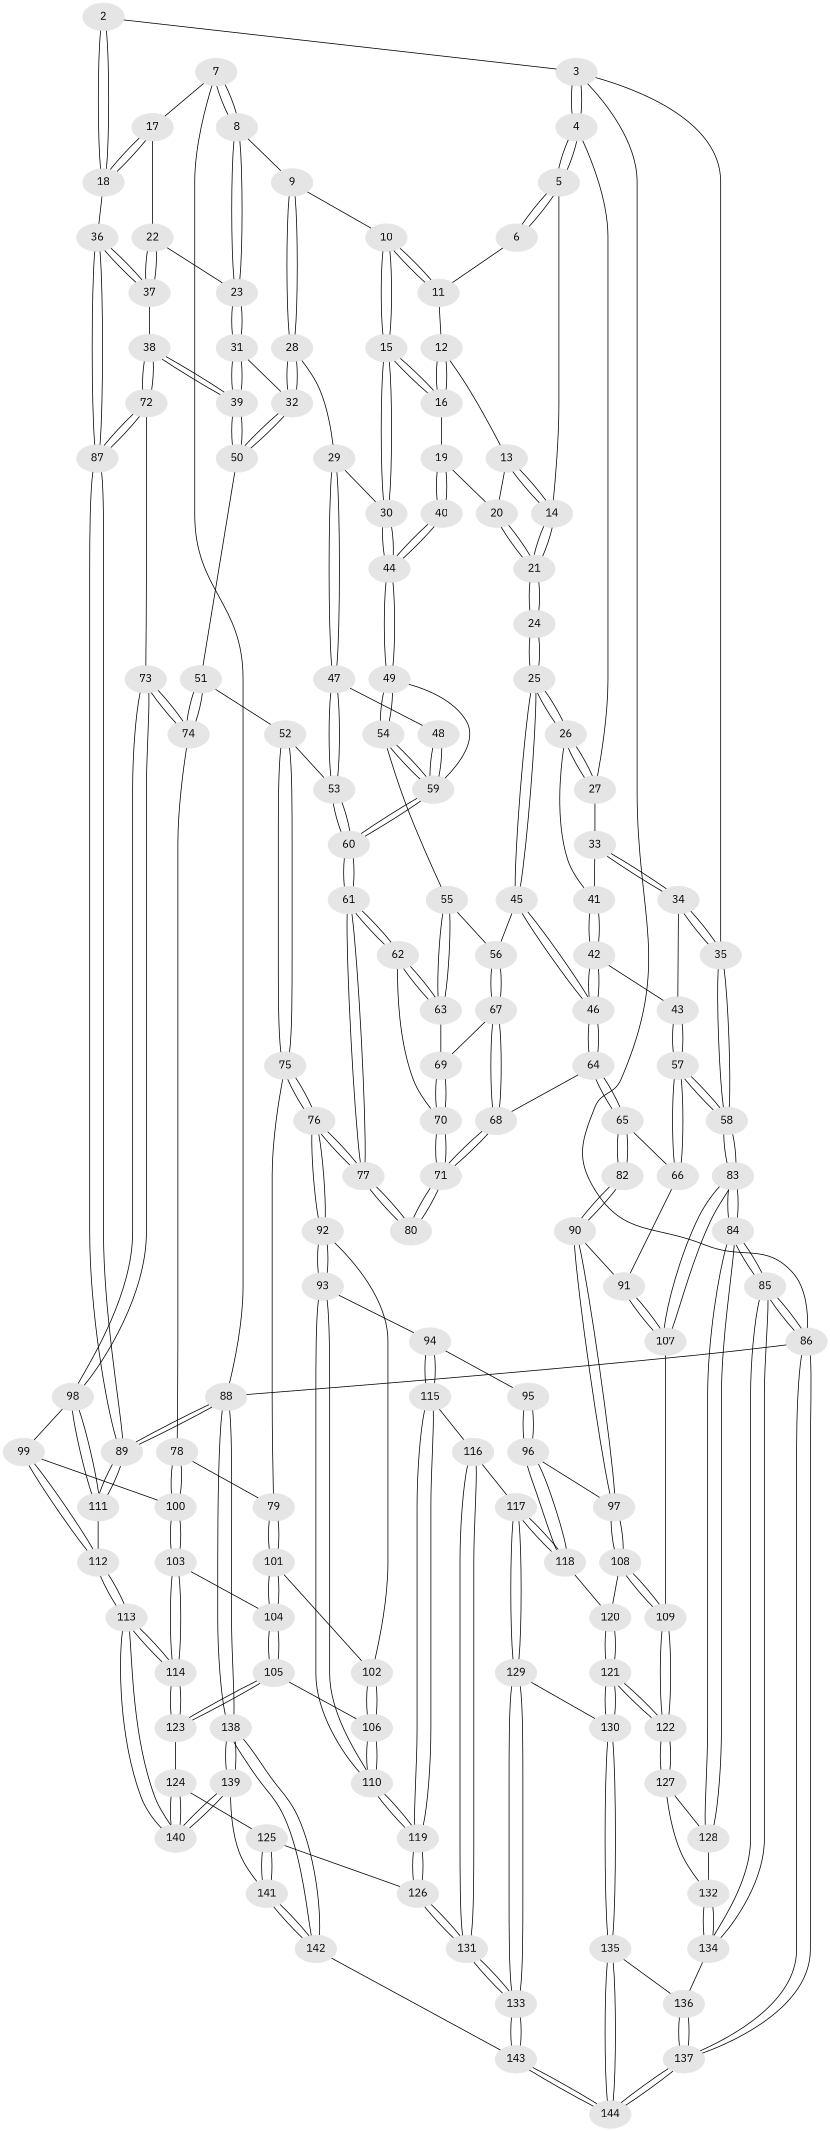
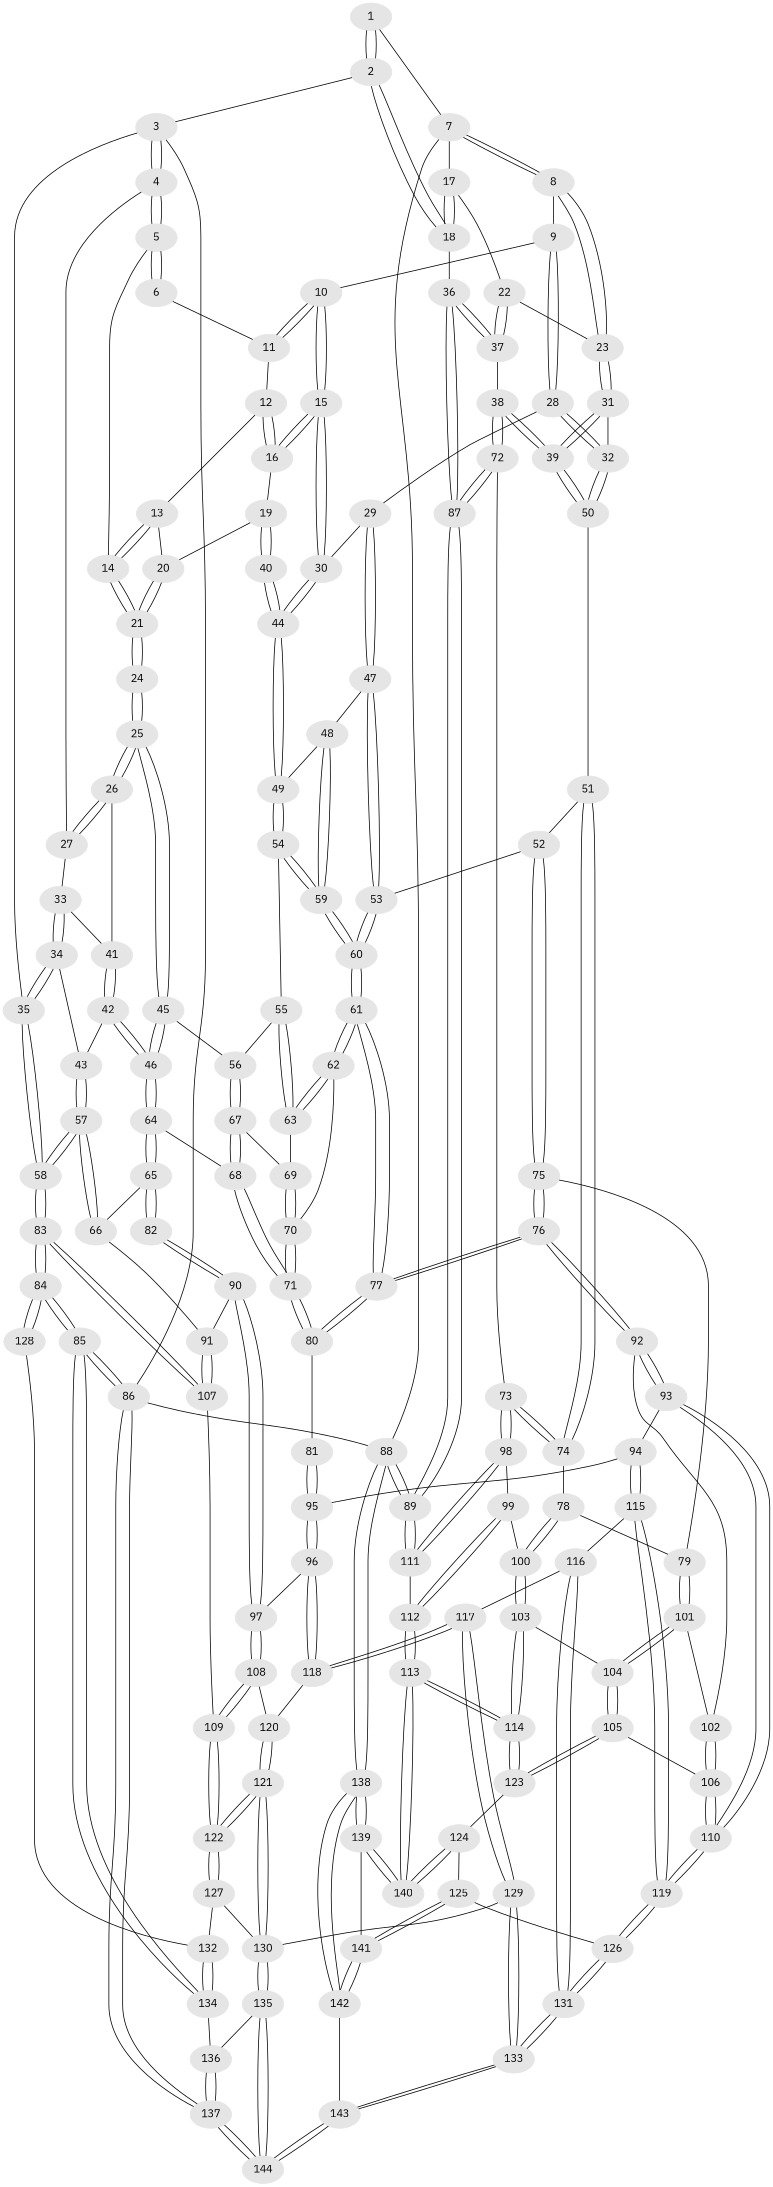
none -> (371, 17)
(465, 719) -> (303, 762)
none -> (312, 1452)
(687, 1811) -> (238, 1921)
